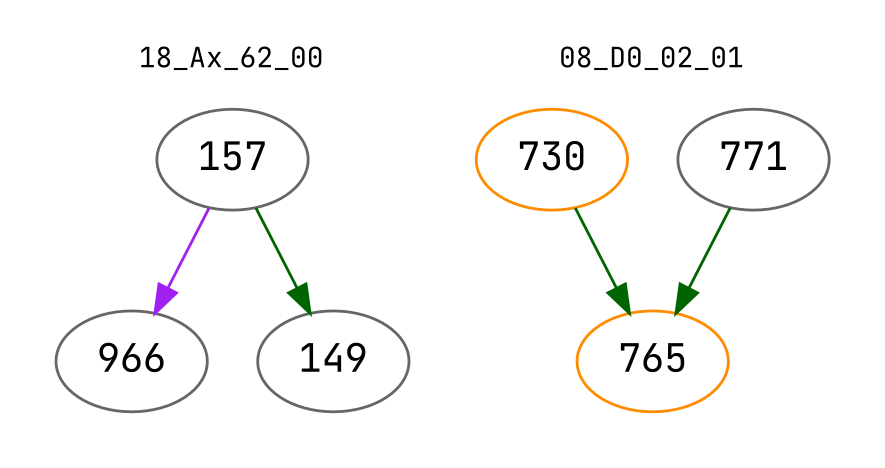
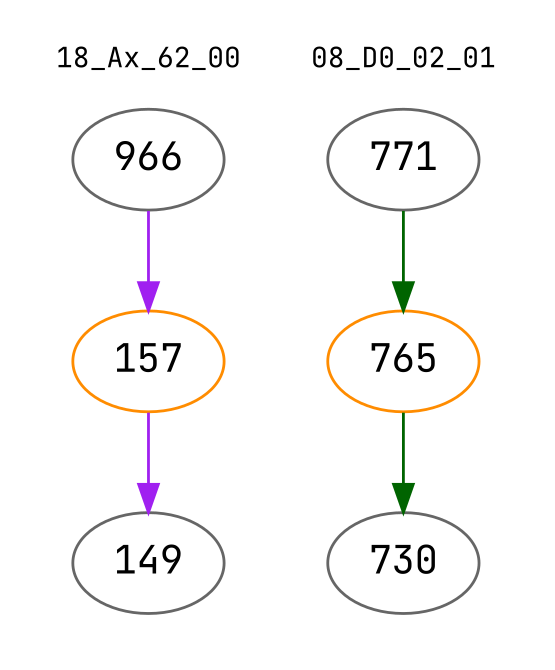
(233, 160) -> (148, 361)
(552, 160) -> (403, 563)
(189, 248) -> (148, 247)
(276, 248) -> (148, 448)
(596, 248) -> (403, 448)
